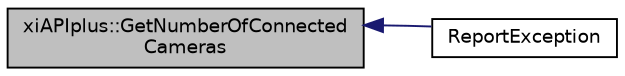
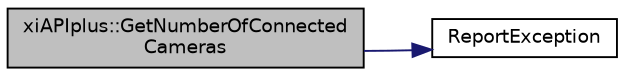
(407, 26) -> (388, 51)
